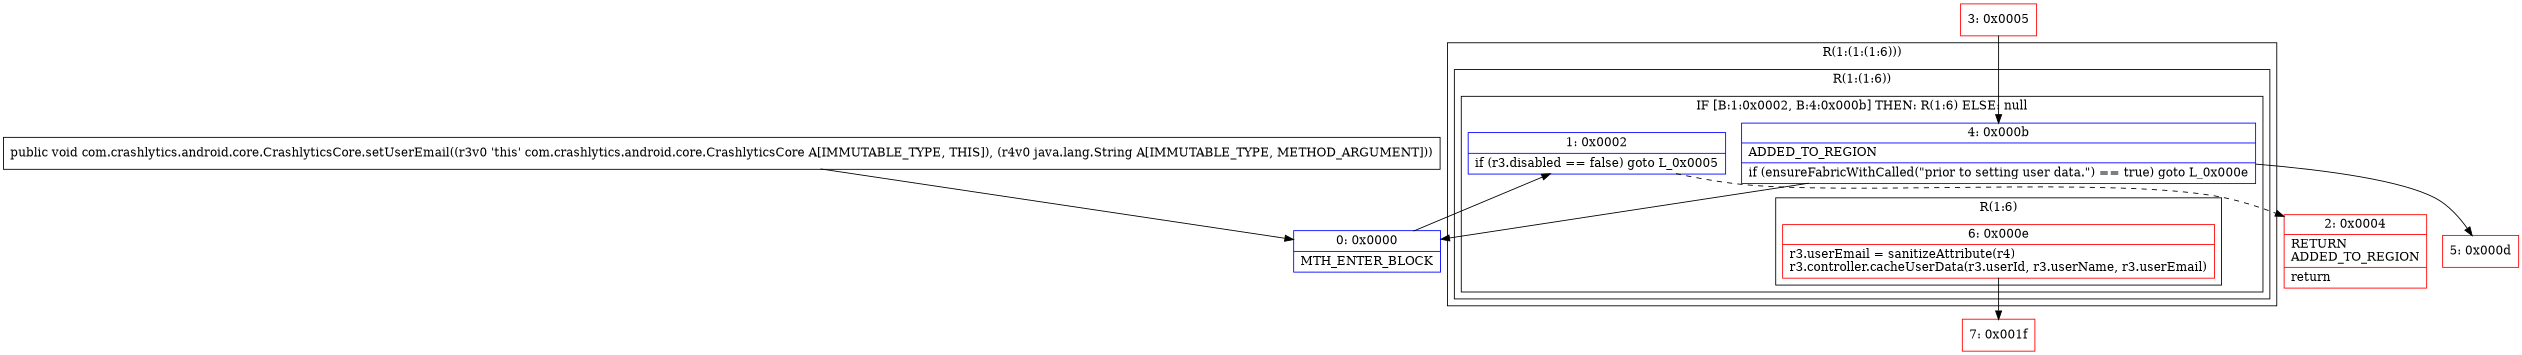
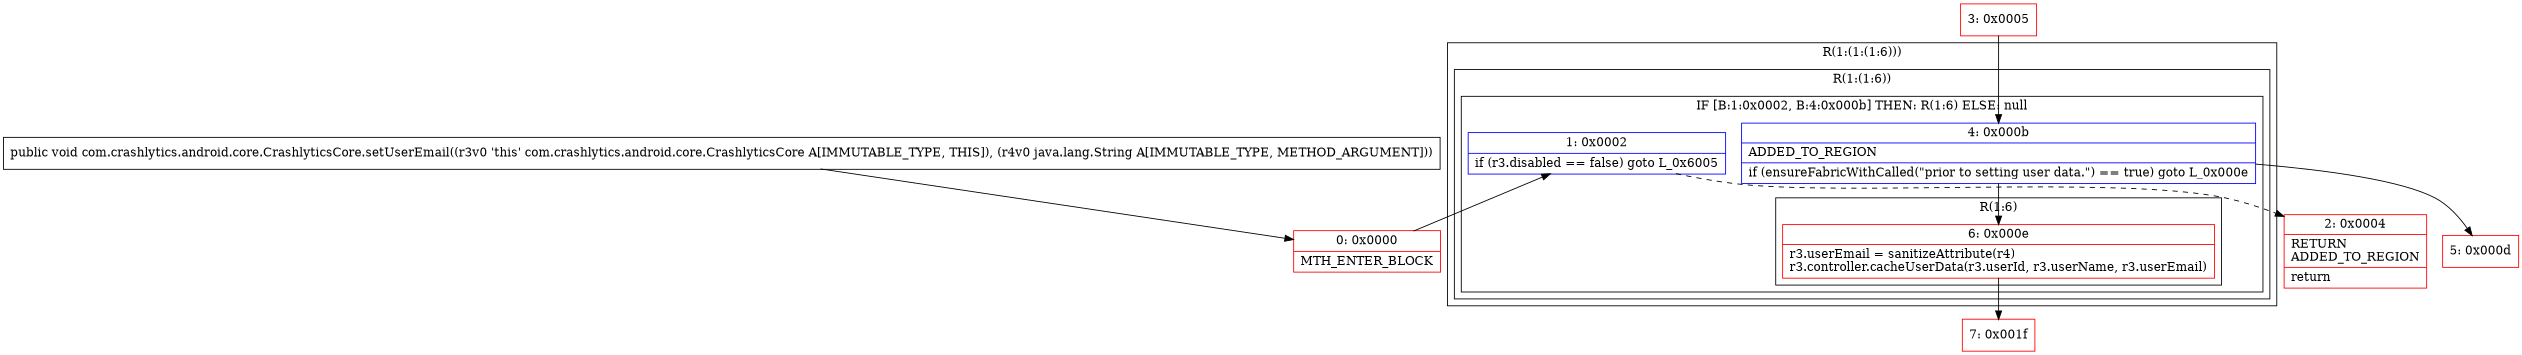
(1597, 163) -> (1597, 163)
(1629, 211) -> (1999, 204)
(1367, 251) -> (1367, 251)
